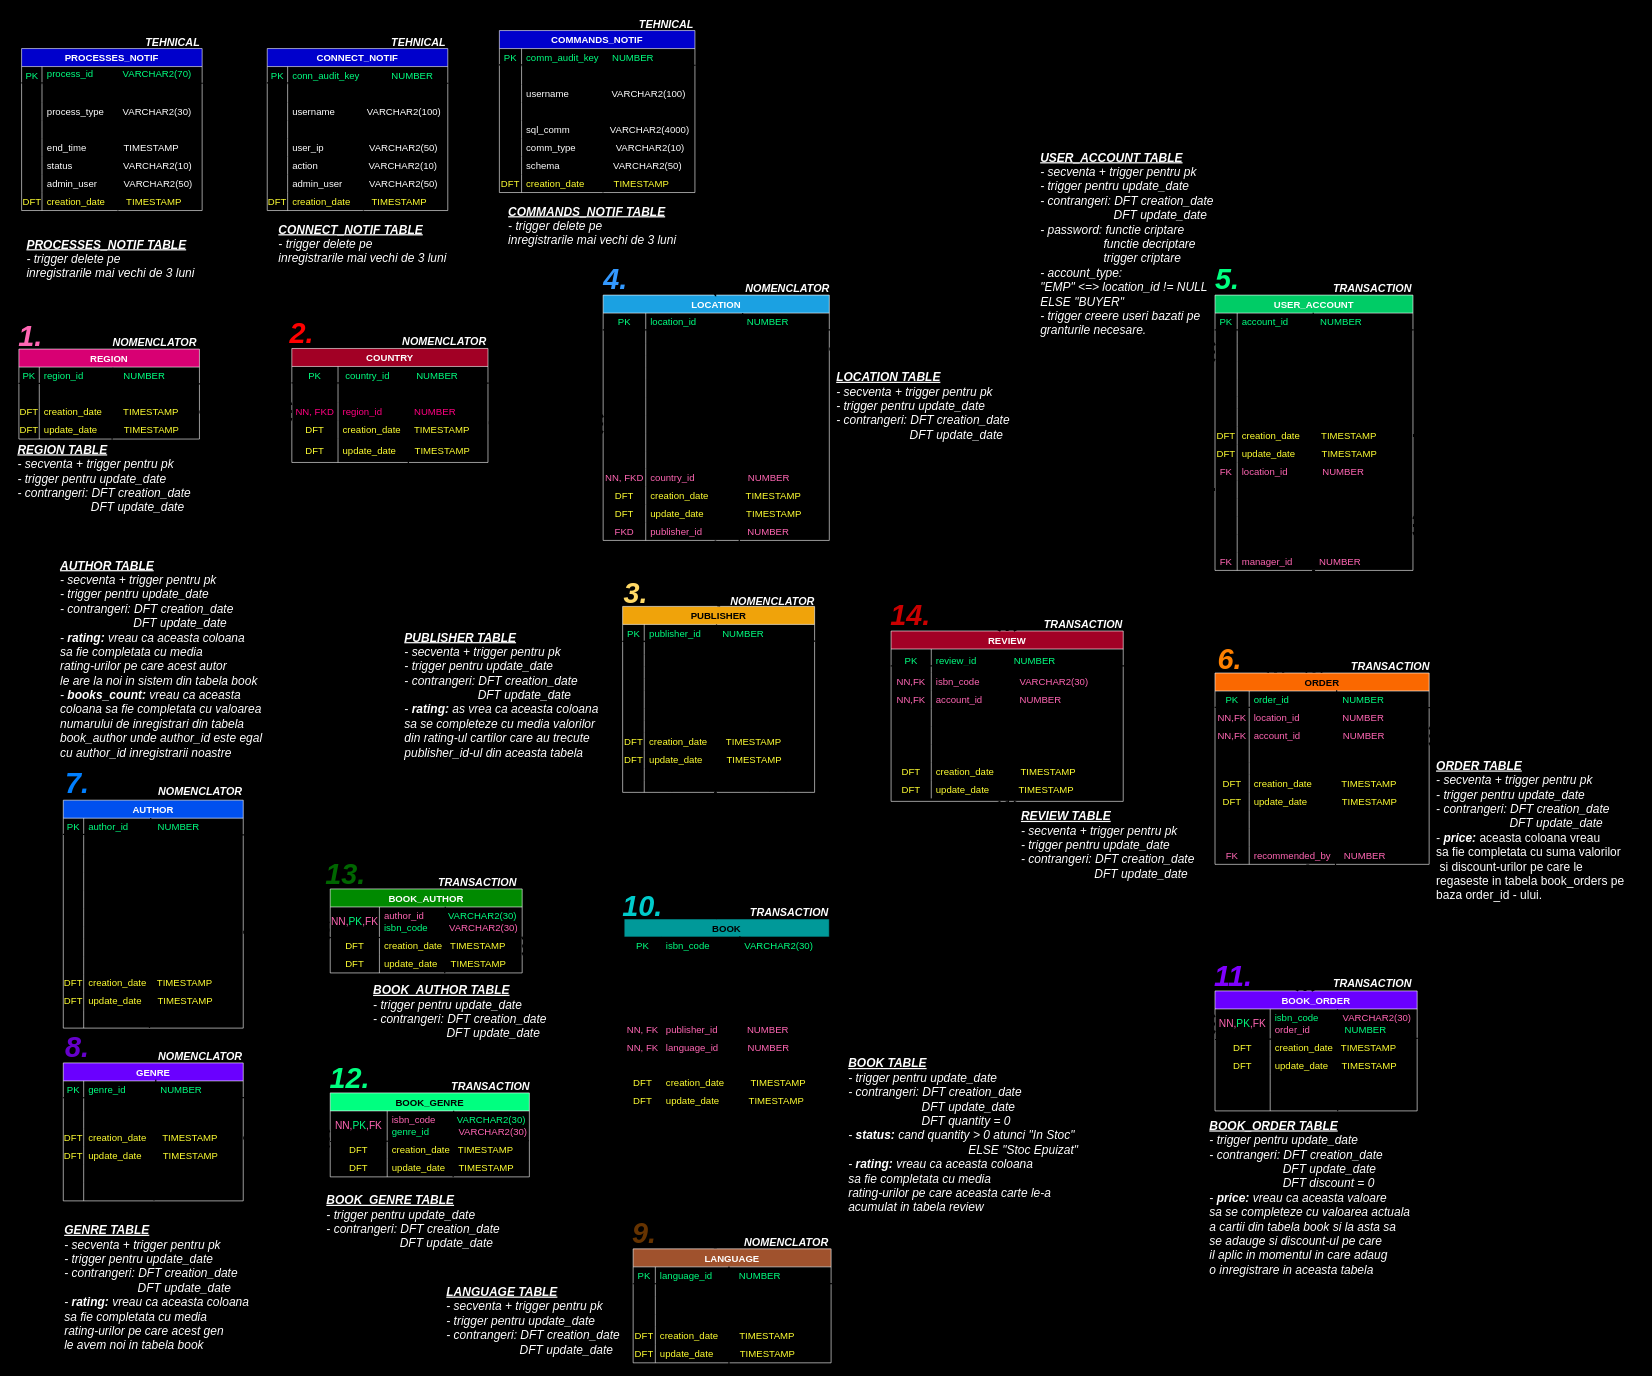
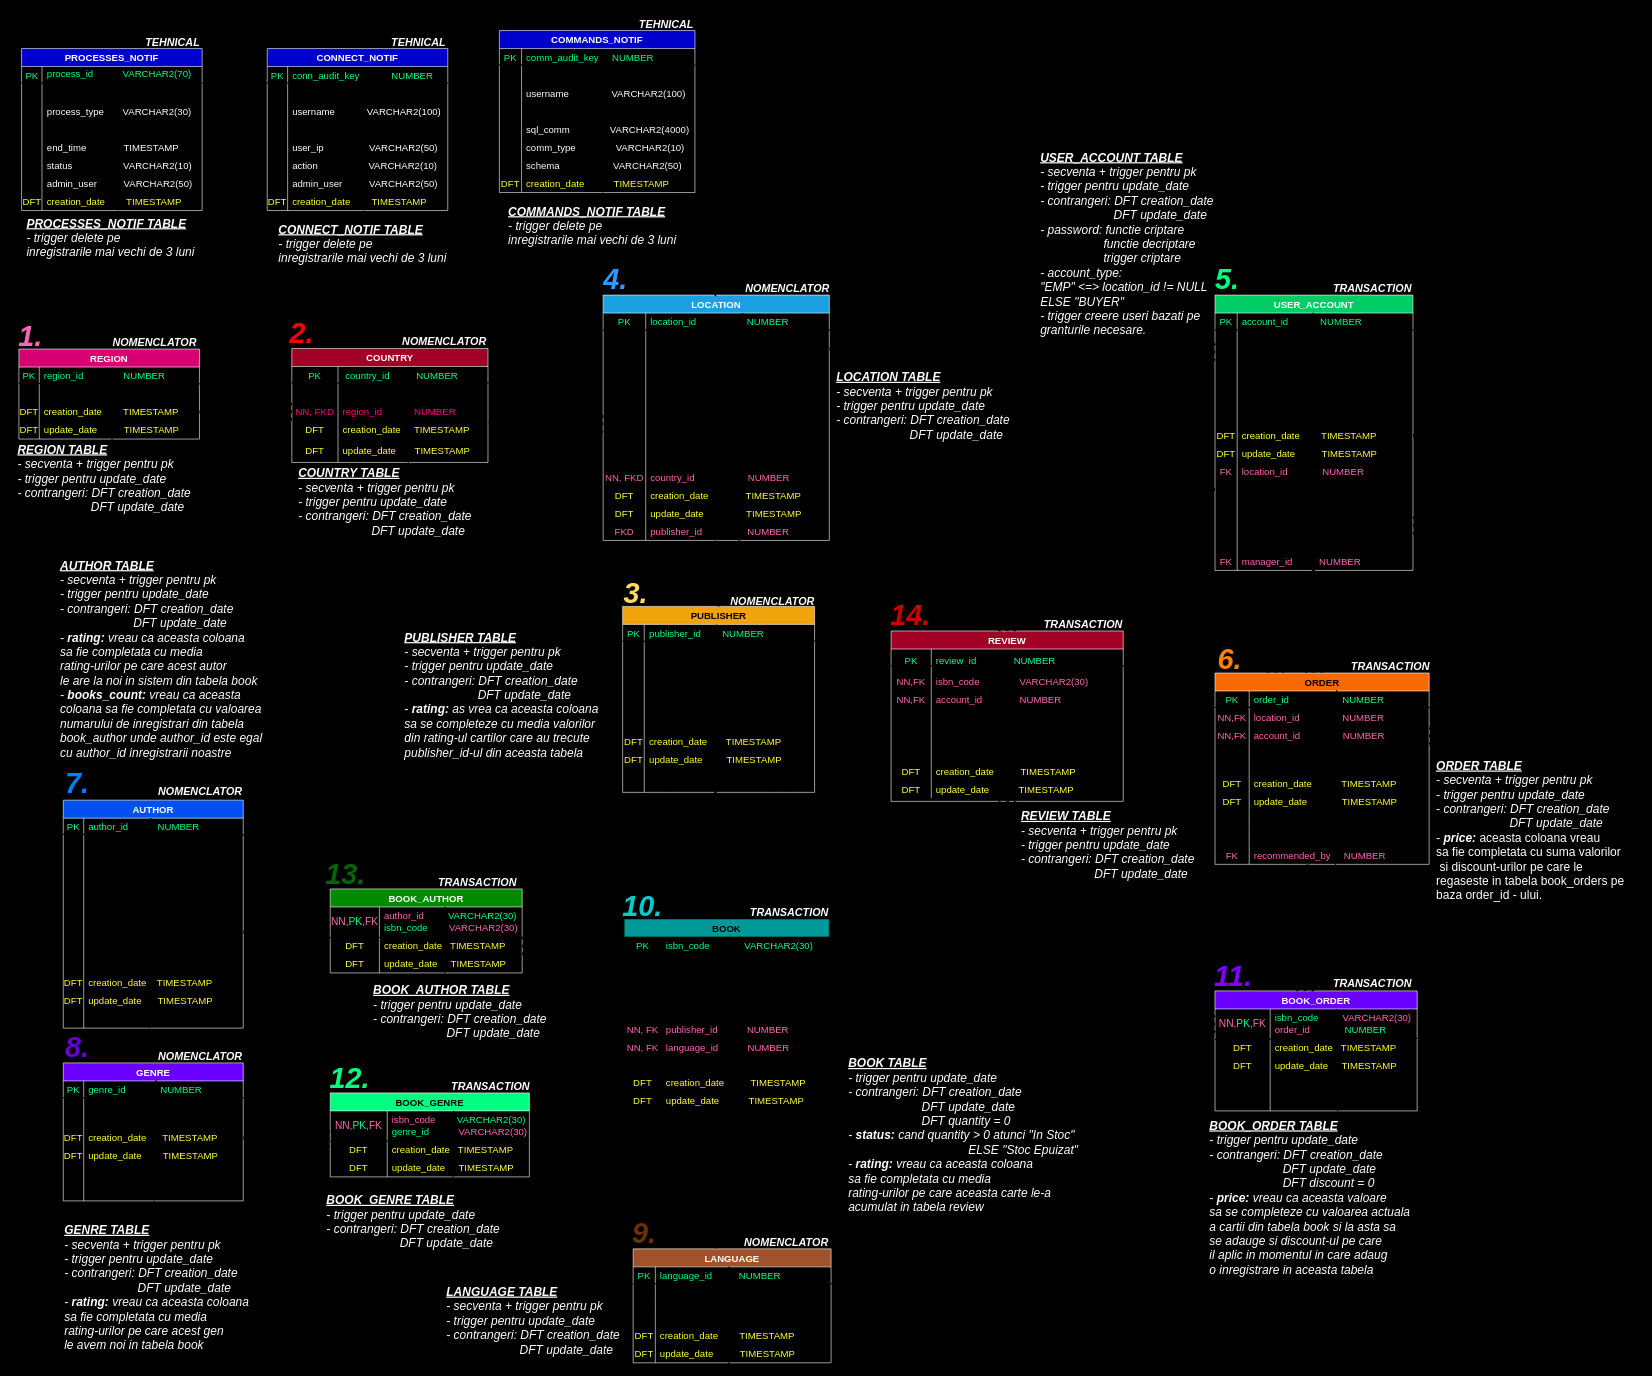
(116, 258) -> (116, 237)
none -> (390, 501)
